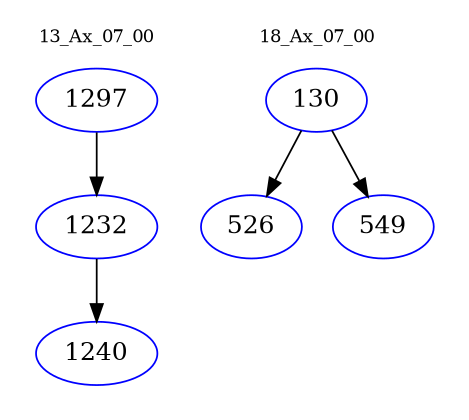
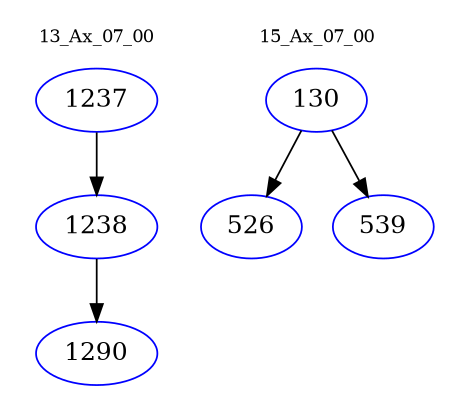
(317, 38) -> (317, 38)
(97, 100) -> (97, 100)
(97, 227) -> (97, 227)
(383, 227) -> (383, 227)
(97, 353) -> (97, 353)
